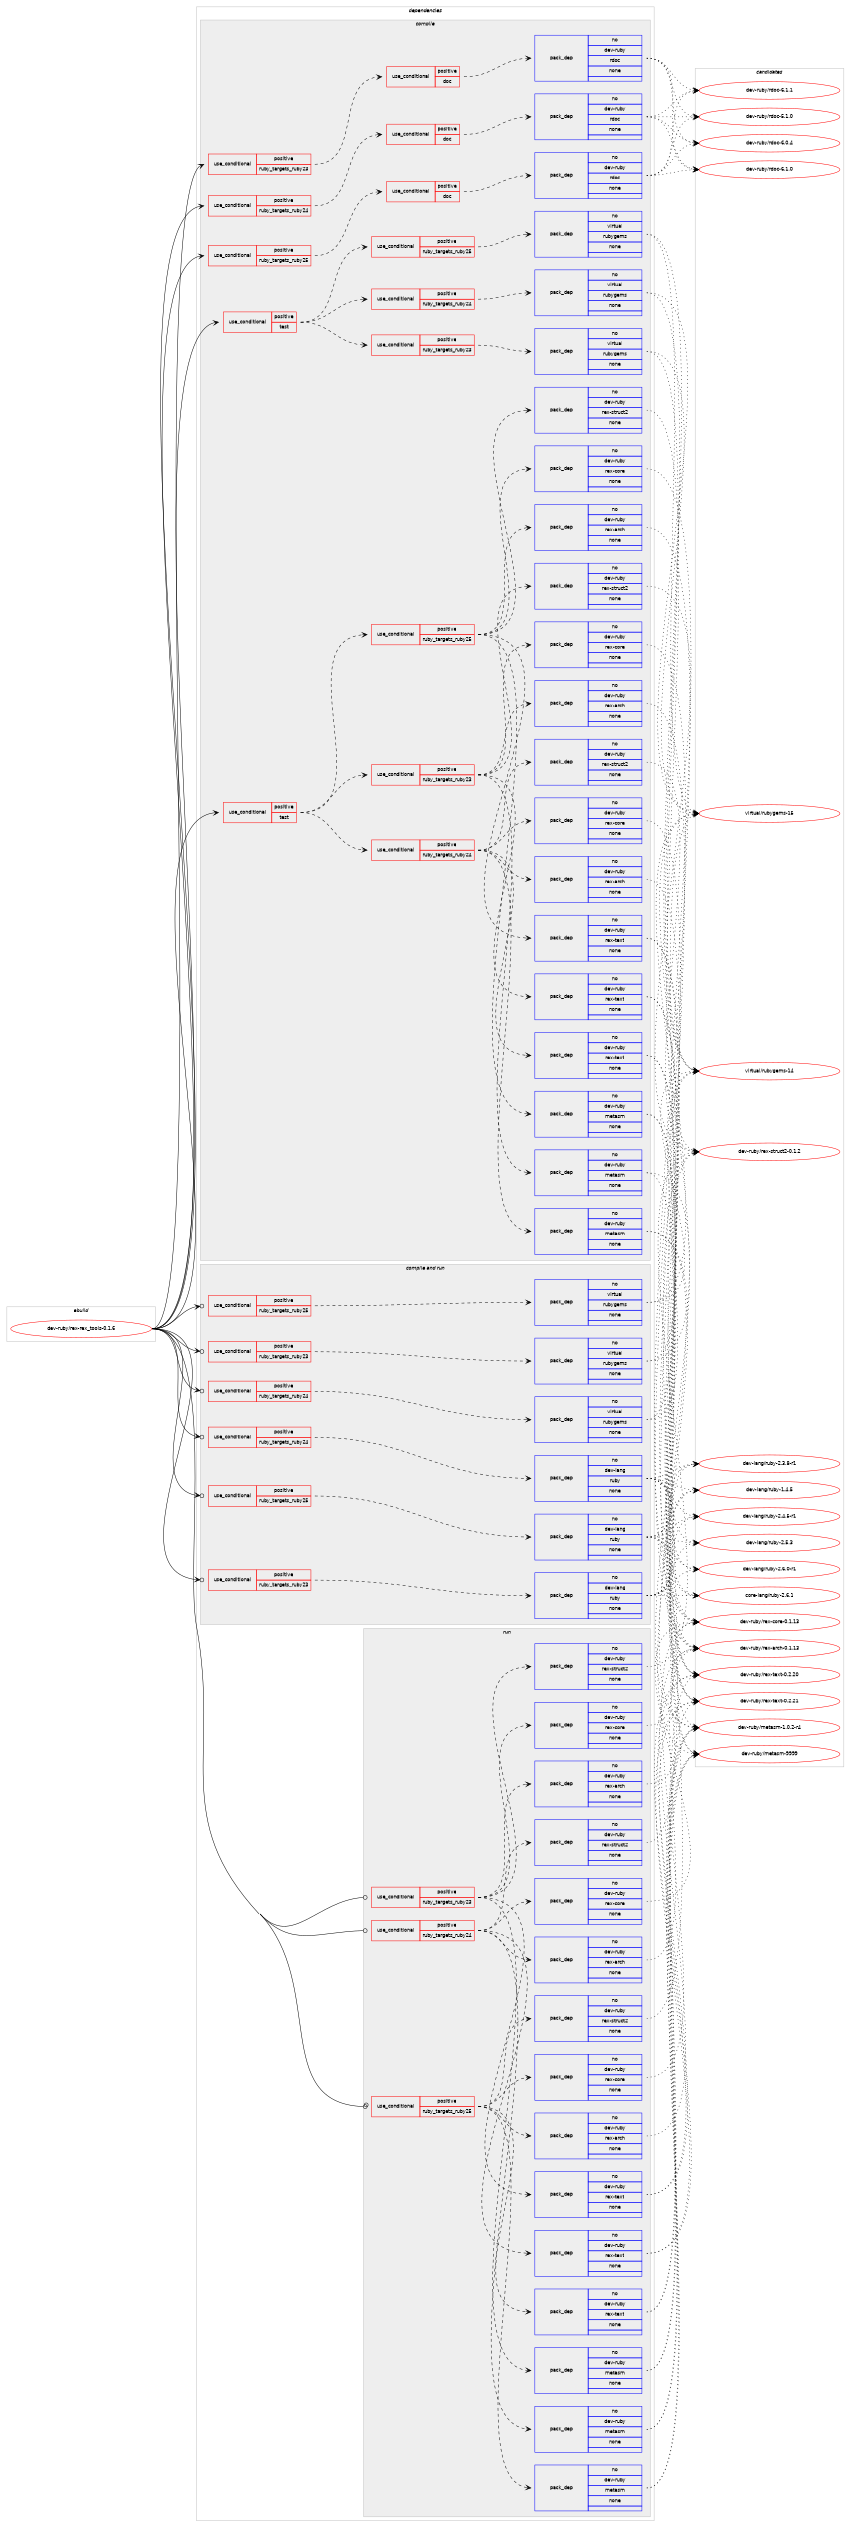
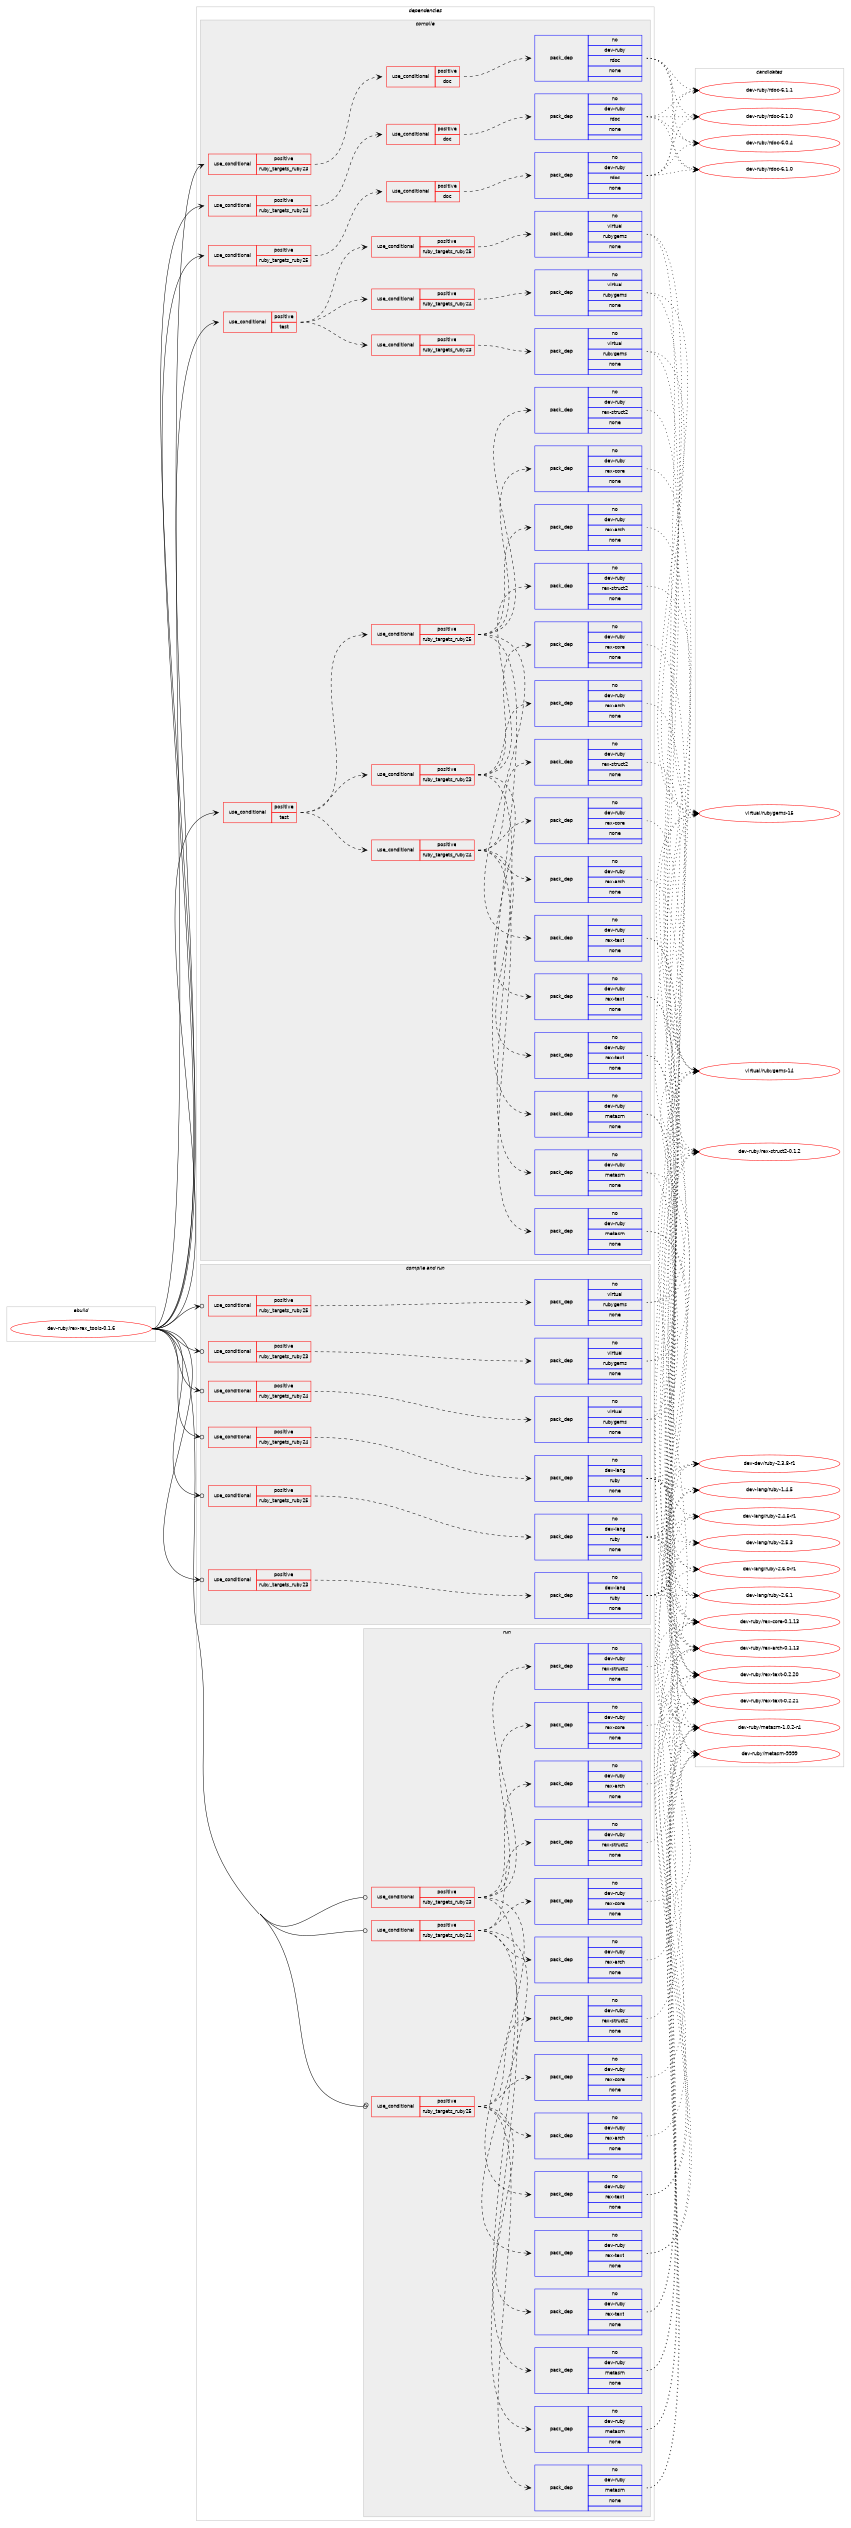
(770, 1464) -> (770, 1464)
(770, 1596) -> (770, 1596)
